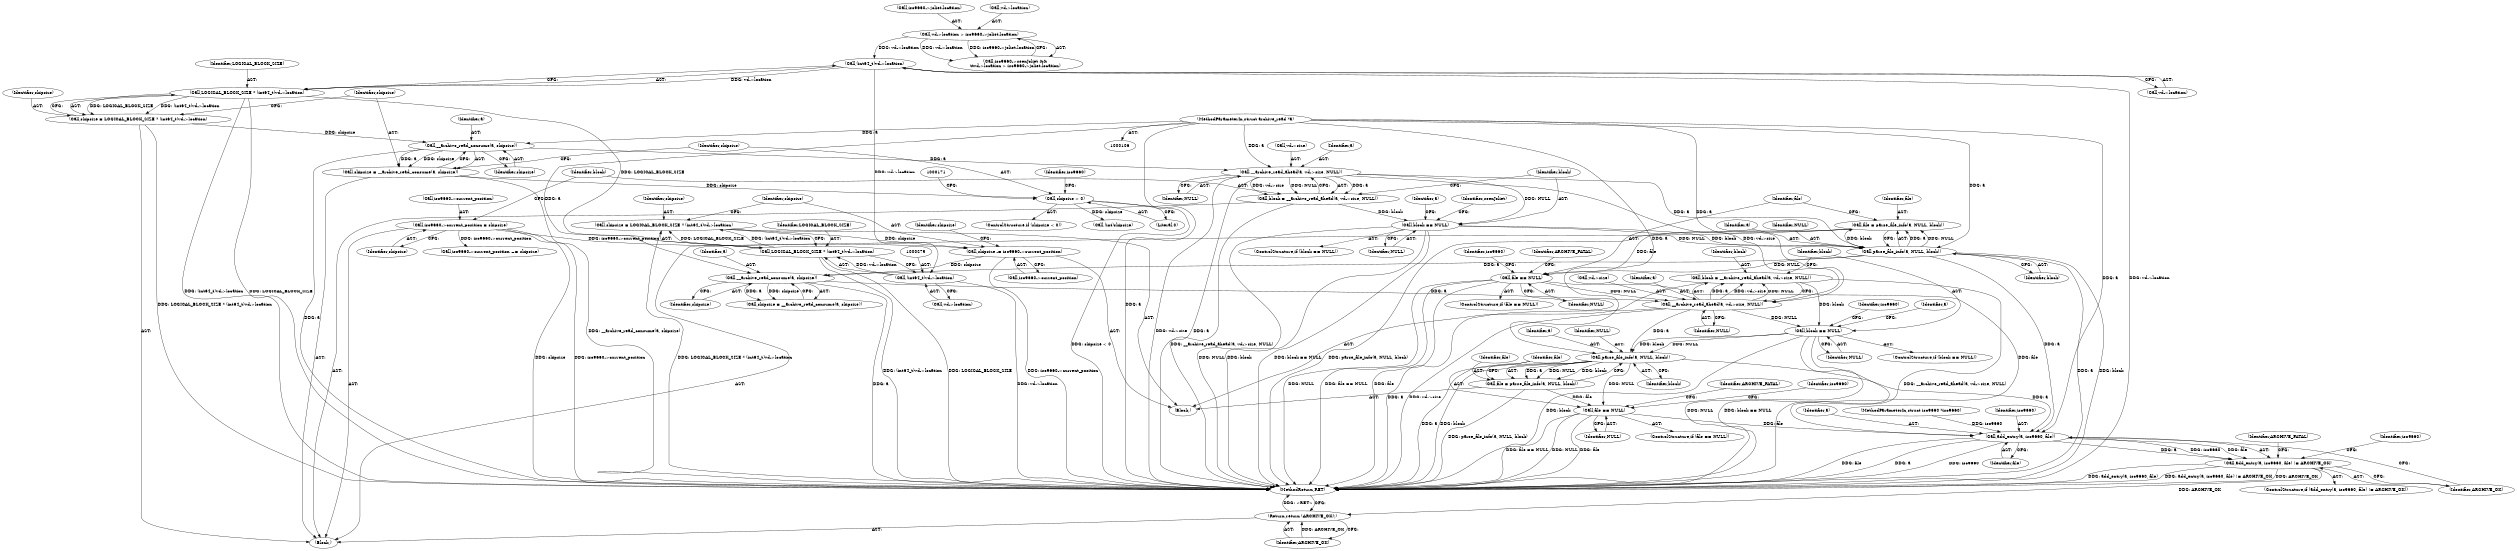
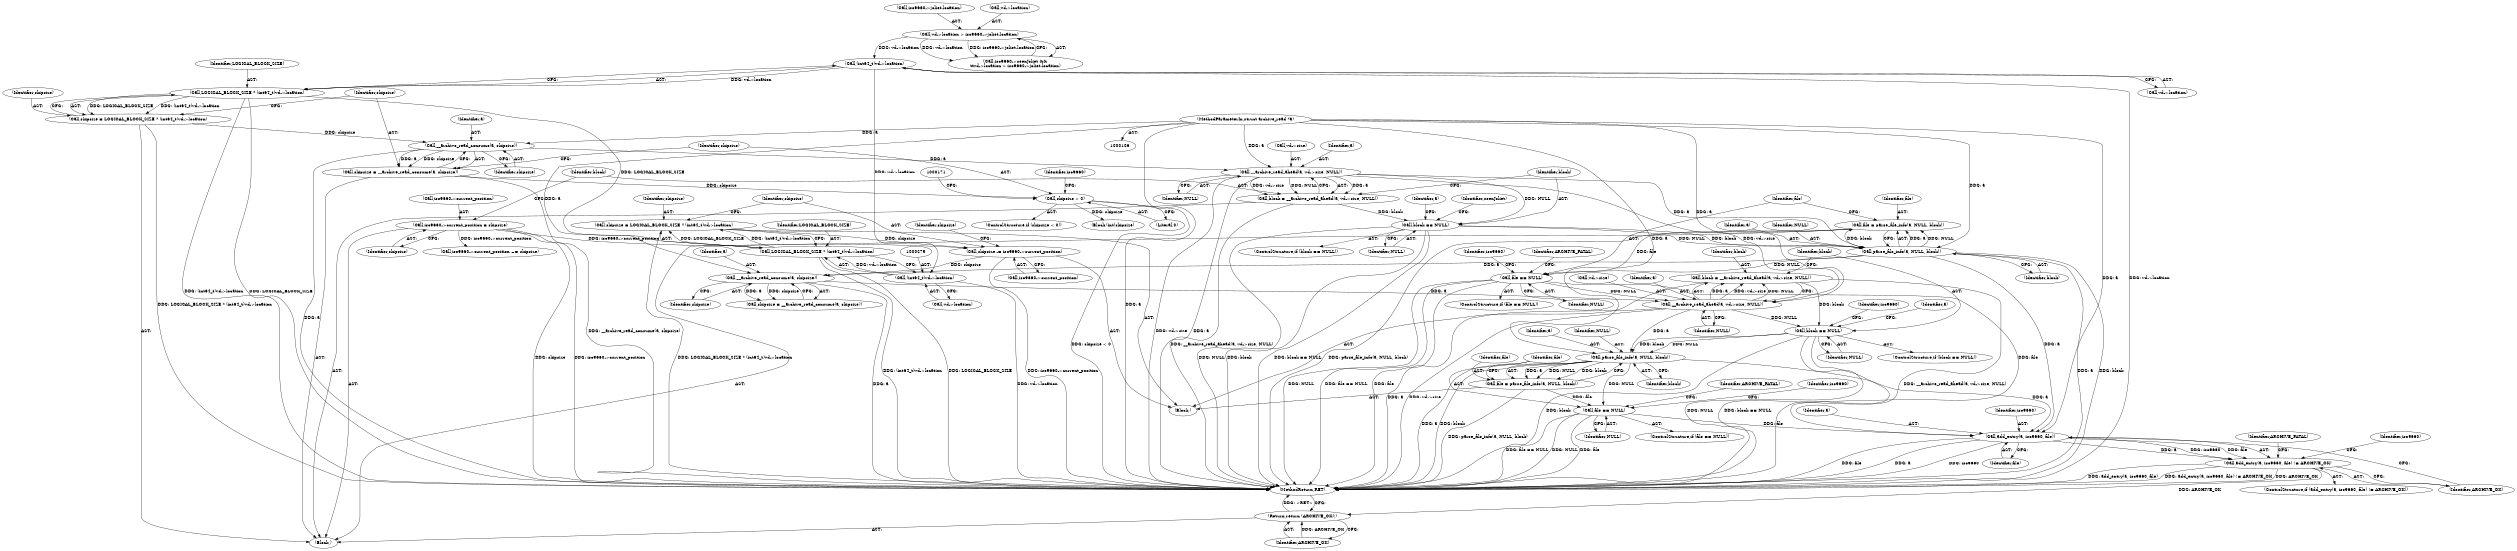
(1113, 225) -> (1113, 225)
(1911, 411) -> none
